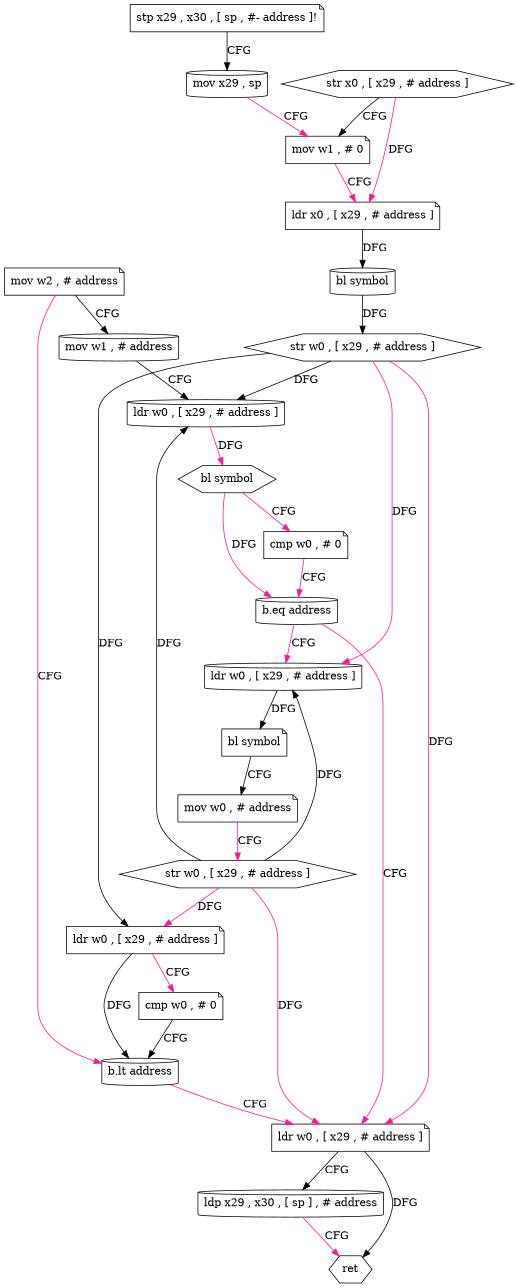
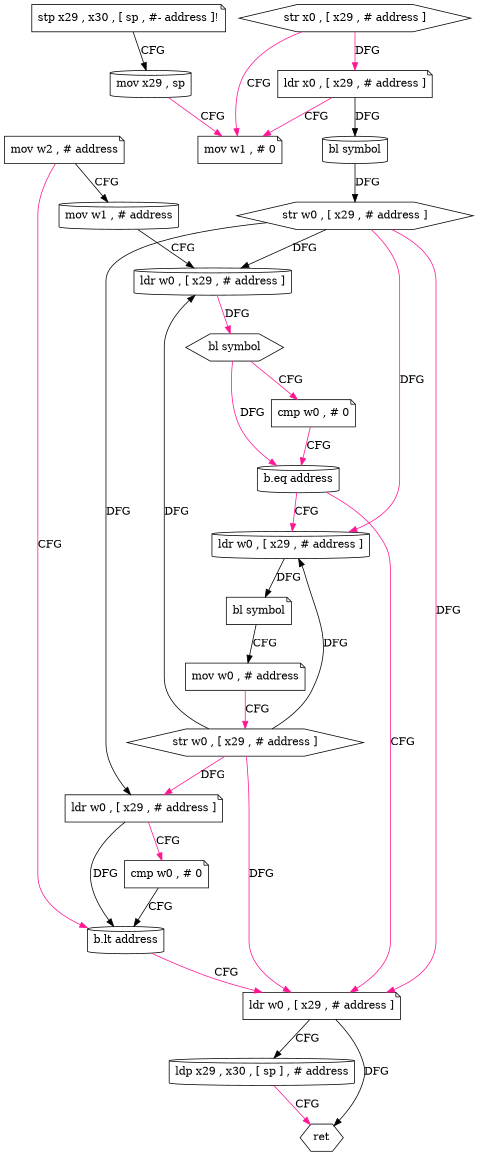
(361, 113) -> (249, 67)
(343, 179) -> (301, 115)
